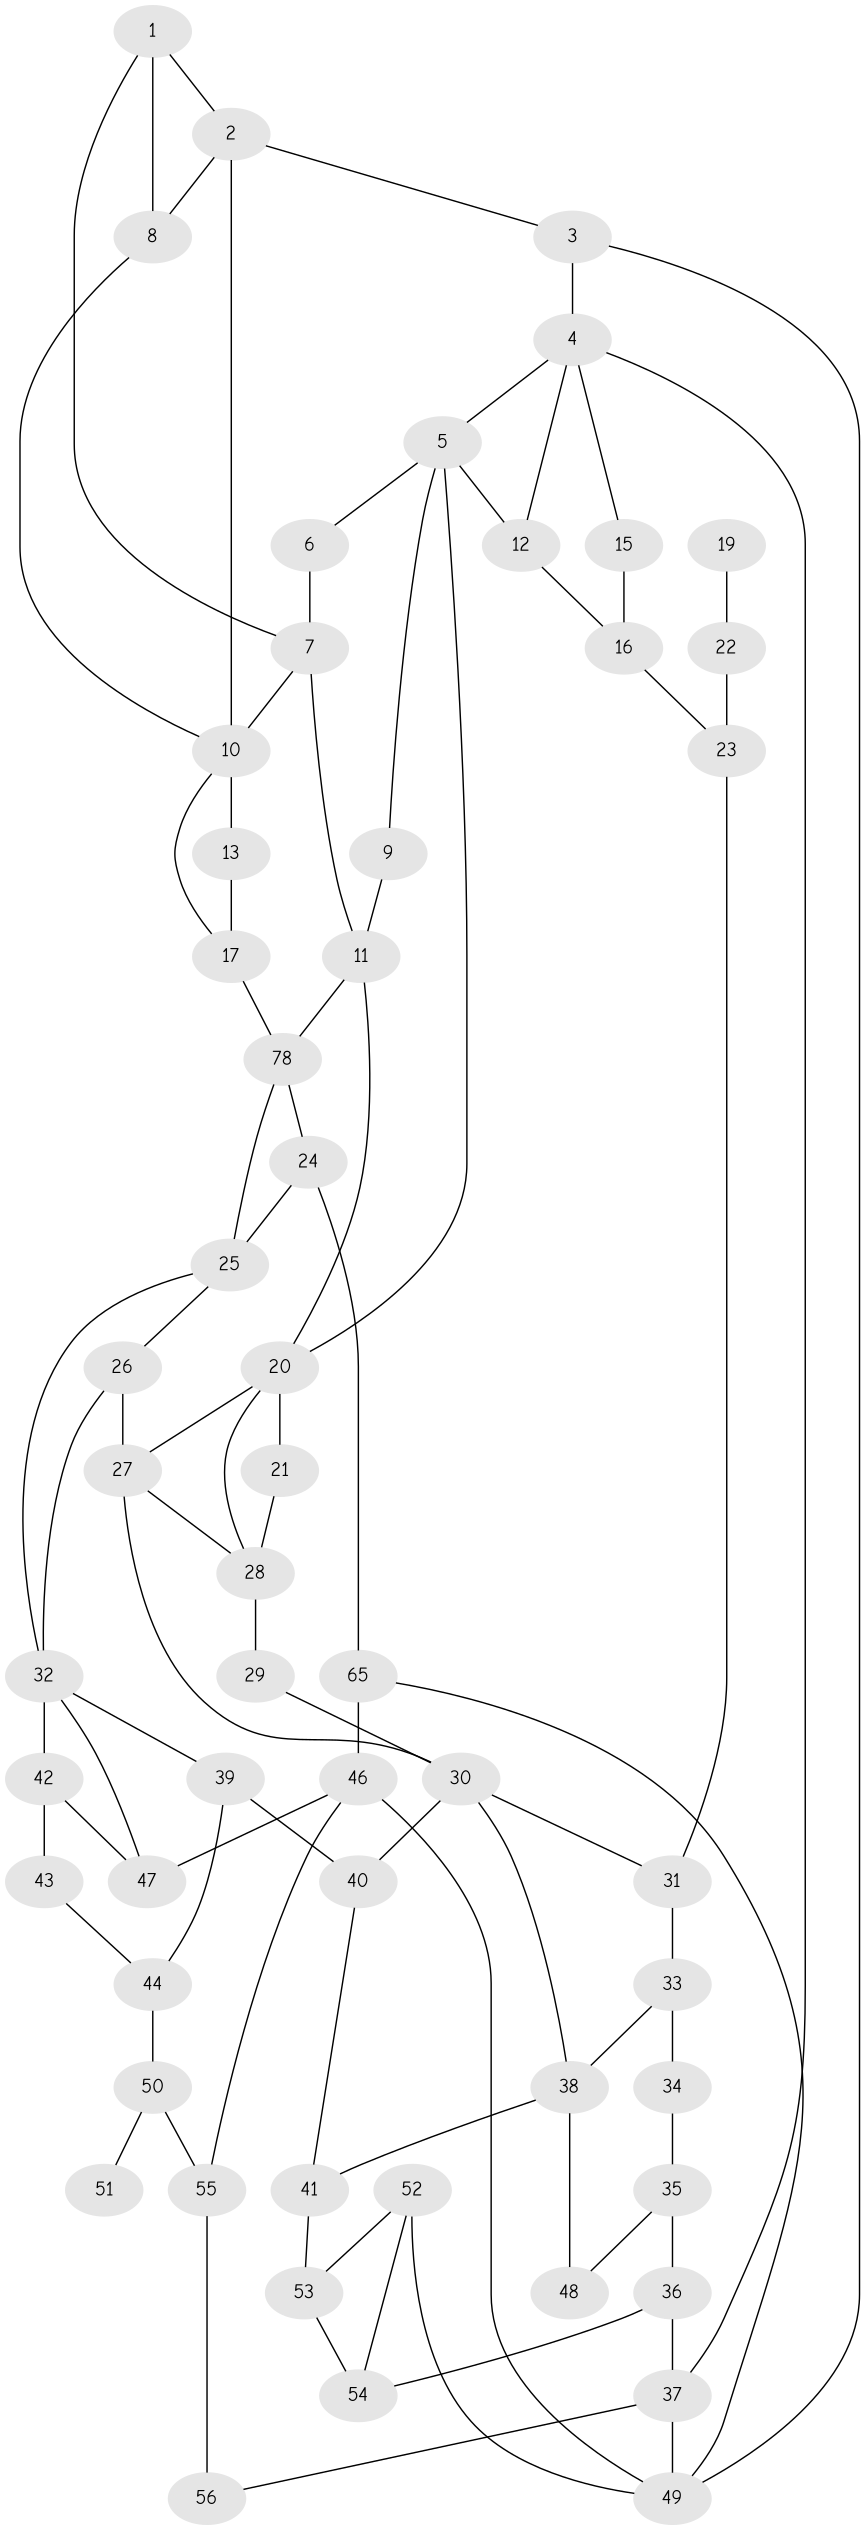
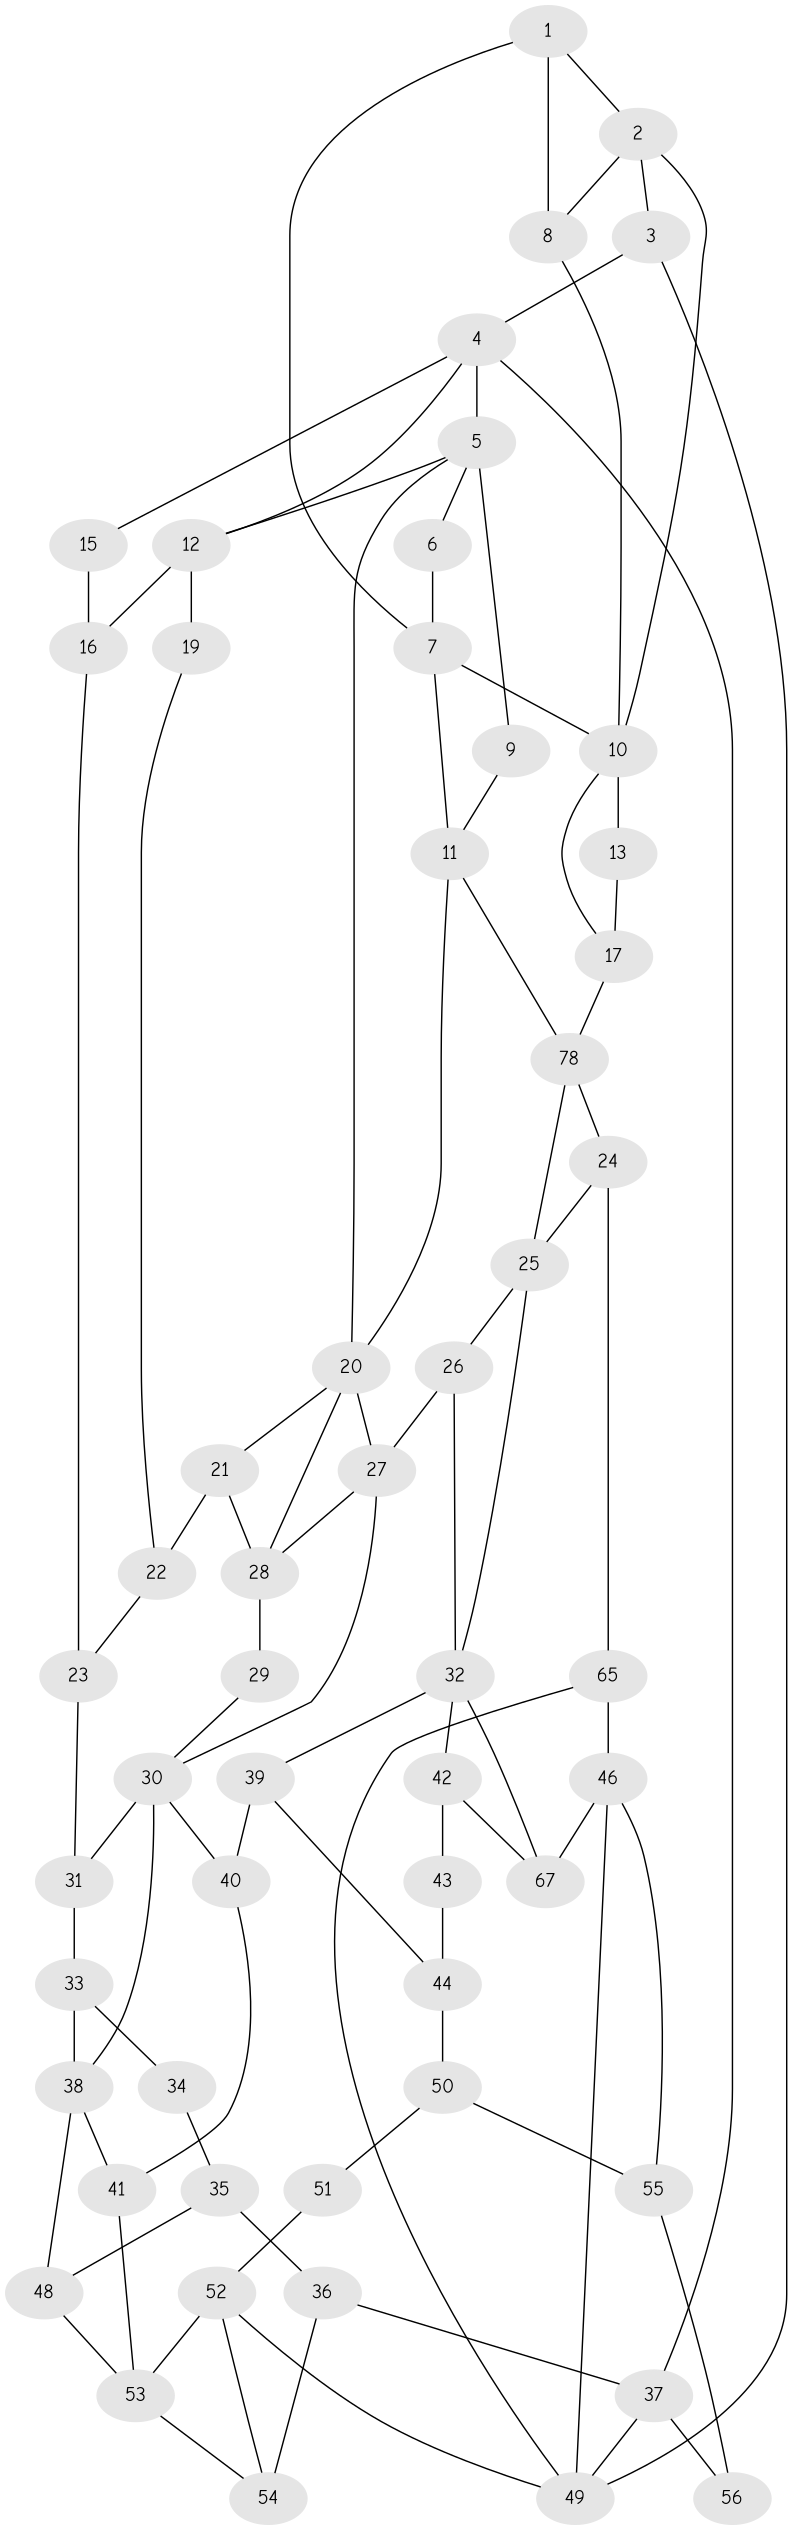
none -> (191, 597)
none -> (188, 1522)
(147, 1882) -> (545, 1882)
none -> (264, 2248)
none -> (90, 2344)
